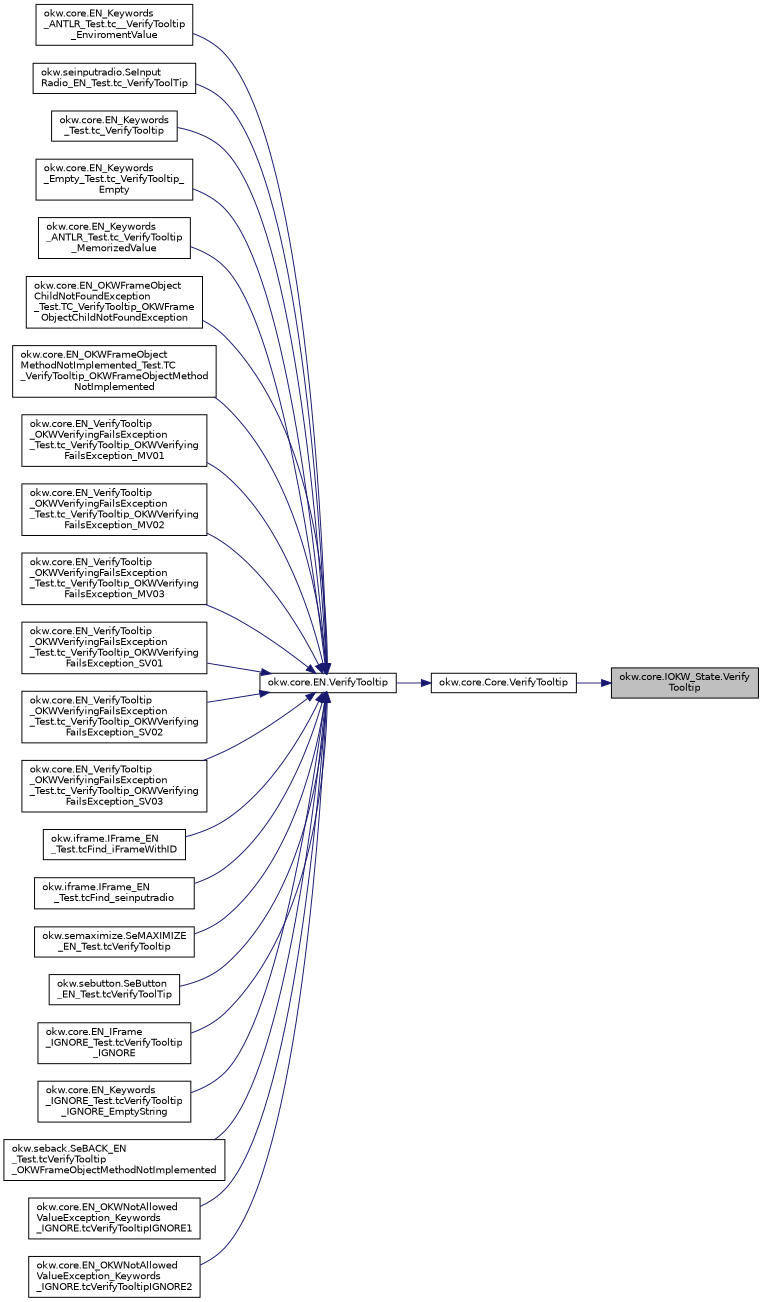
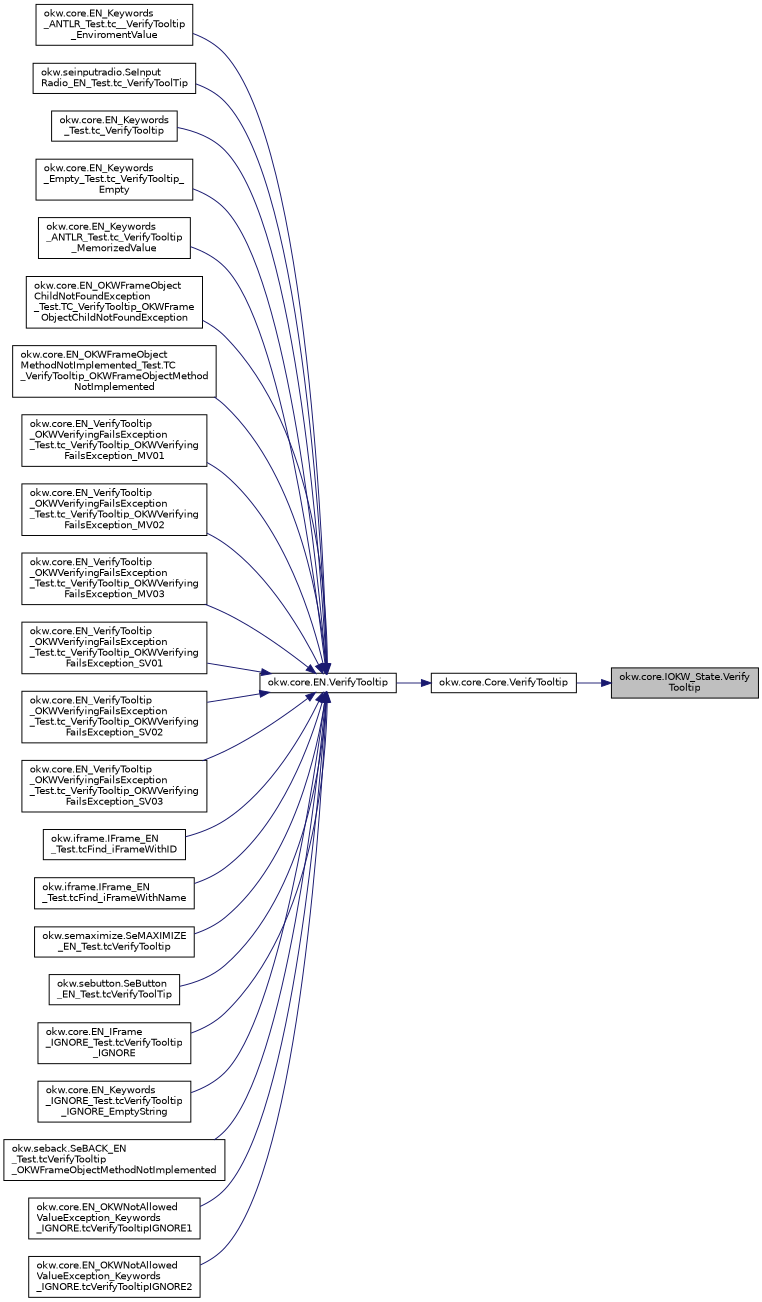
(114, 893) -> (114, 893)
